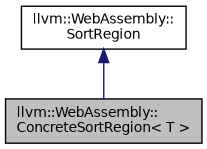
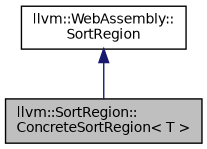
(104, 121) -> (104, 121)
